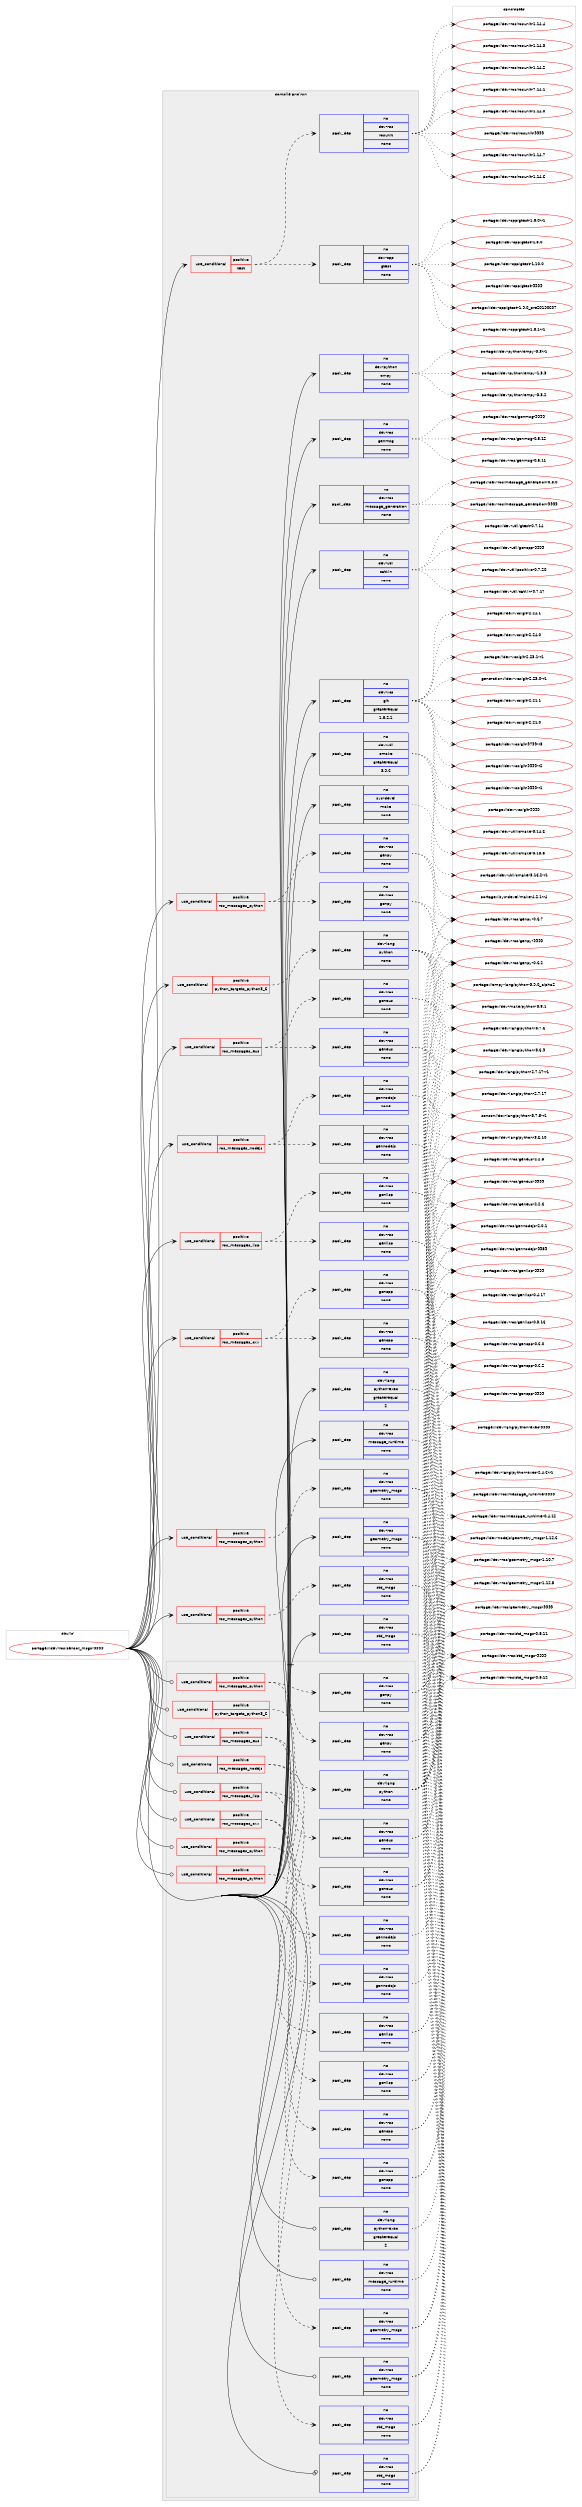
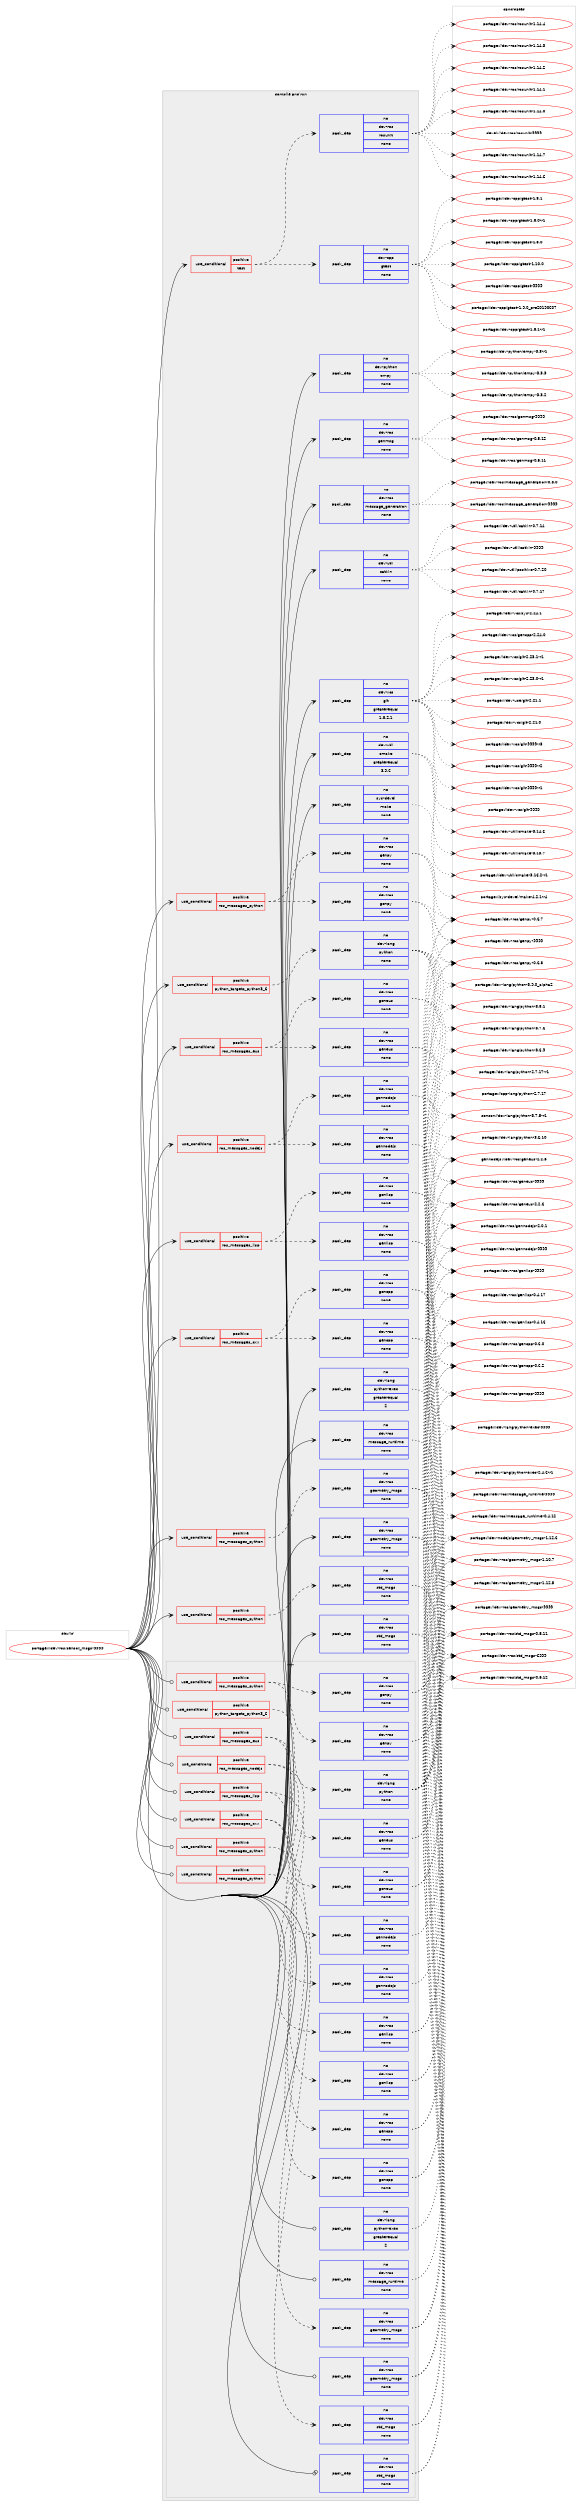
(514, 90) -> (514, 90)
(514, 133) -> (514, 133)
none -> (514, 199)
(514, 373) -> (514, 373)
(514, 526) -> (514, 526)
(514, 548) -> (514, 548)
(514, 614) -> (514, 614)
(514, 635) -> (514, 635)
(514, 679) -> (514, 679)
(514, 701) -> (514, 701)
(514, 744) -> (514, 744)
(514, 854) -> (514, 854)
(514, 963) -> (514, 963)
(514, 985) -> (514, 985)
(514, 1007) -> (514, 1007)
(514, 1094) -> (514, 1094)
(514, 1160) -> (514, 1160)
(514, 1249) -> (514, 1249)
(514, 1322) -> (514, 1322)
(514, 1656) -> (514, 1656)
